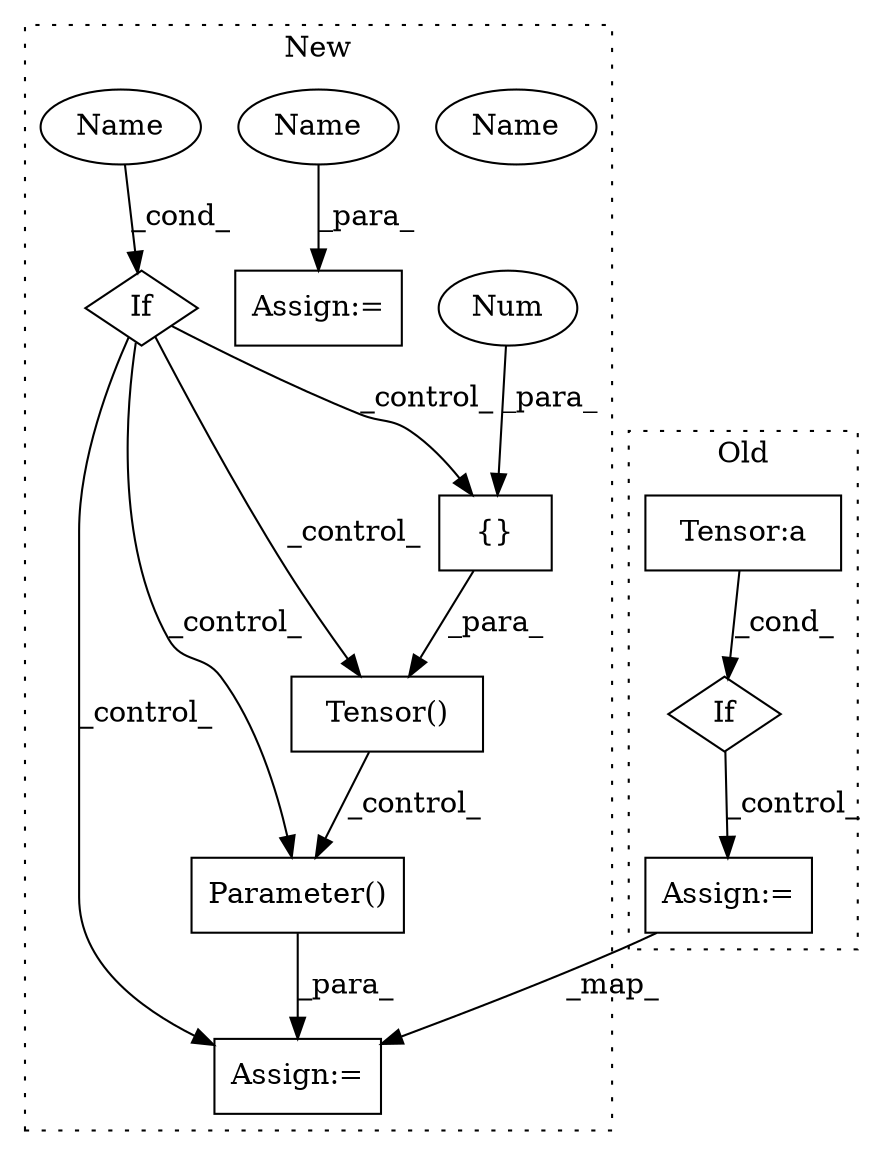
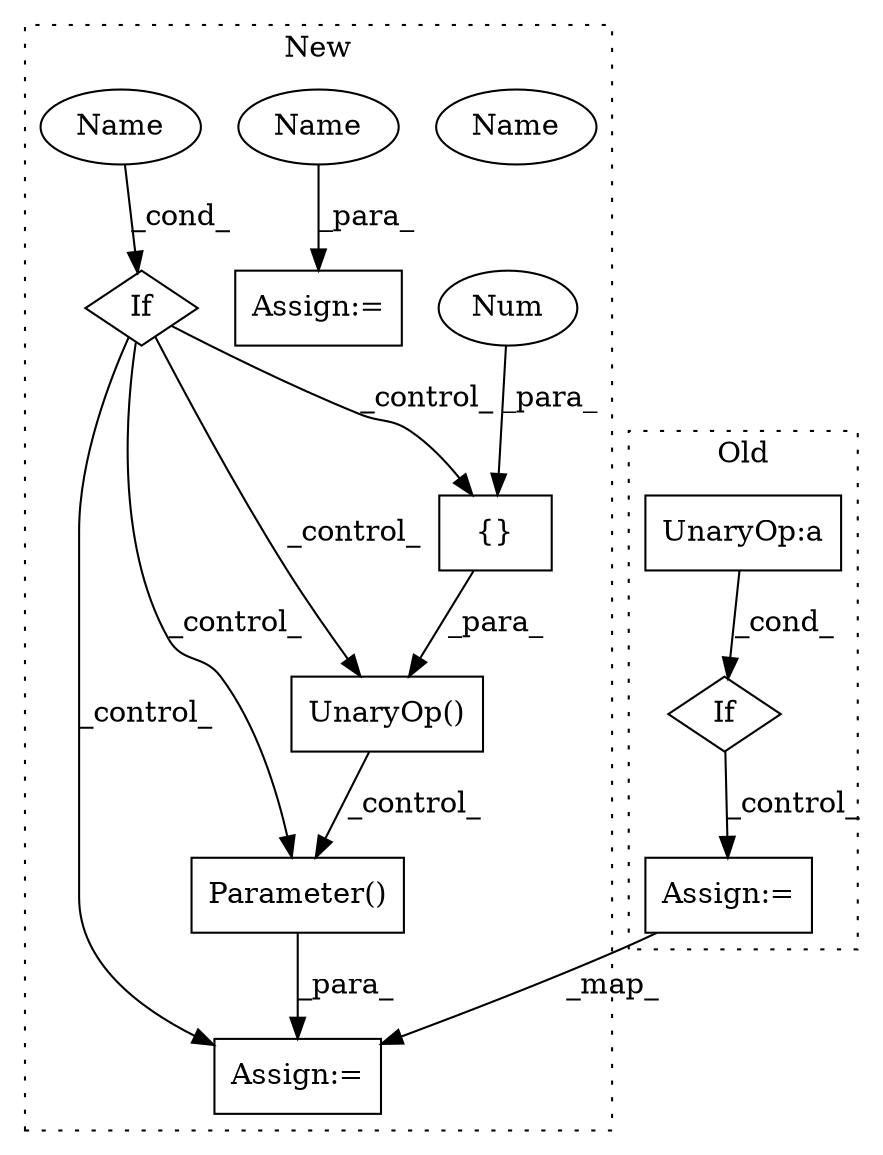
(743, 533) -> (743, 533)
(387, 714) -> (387, 714)
